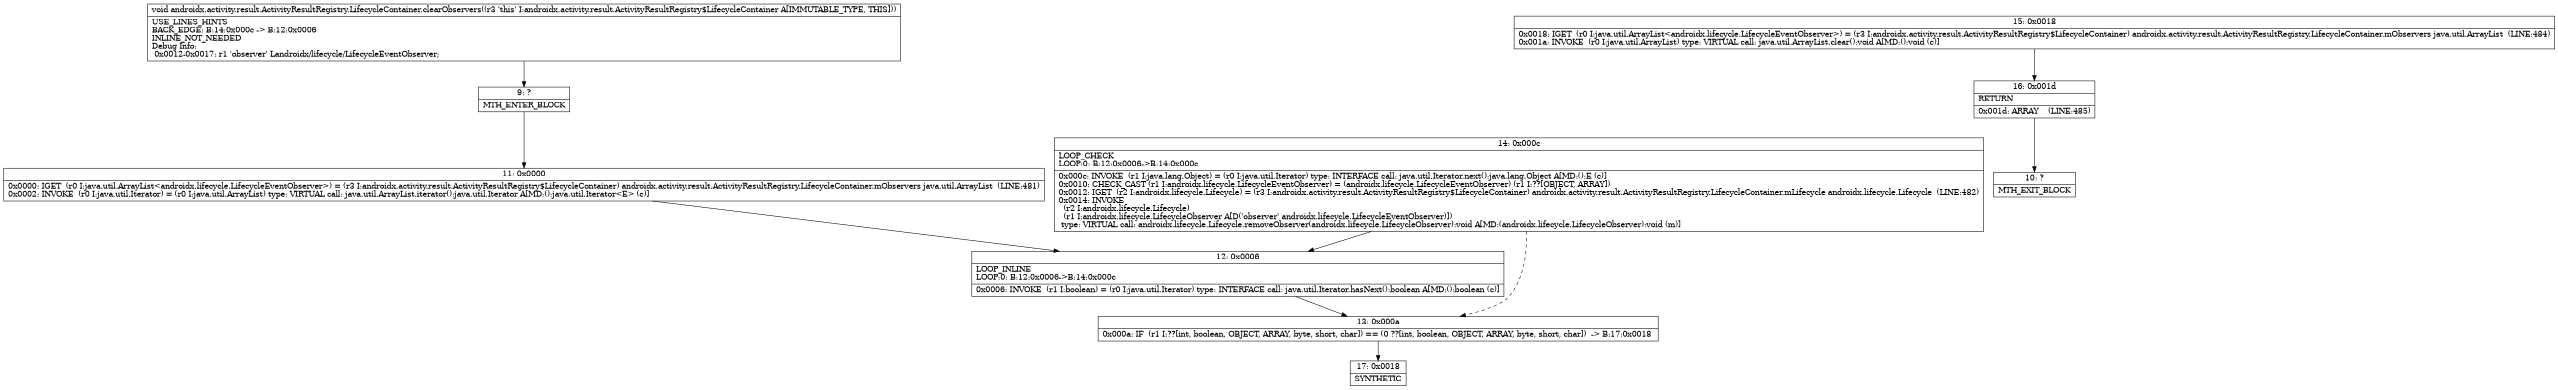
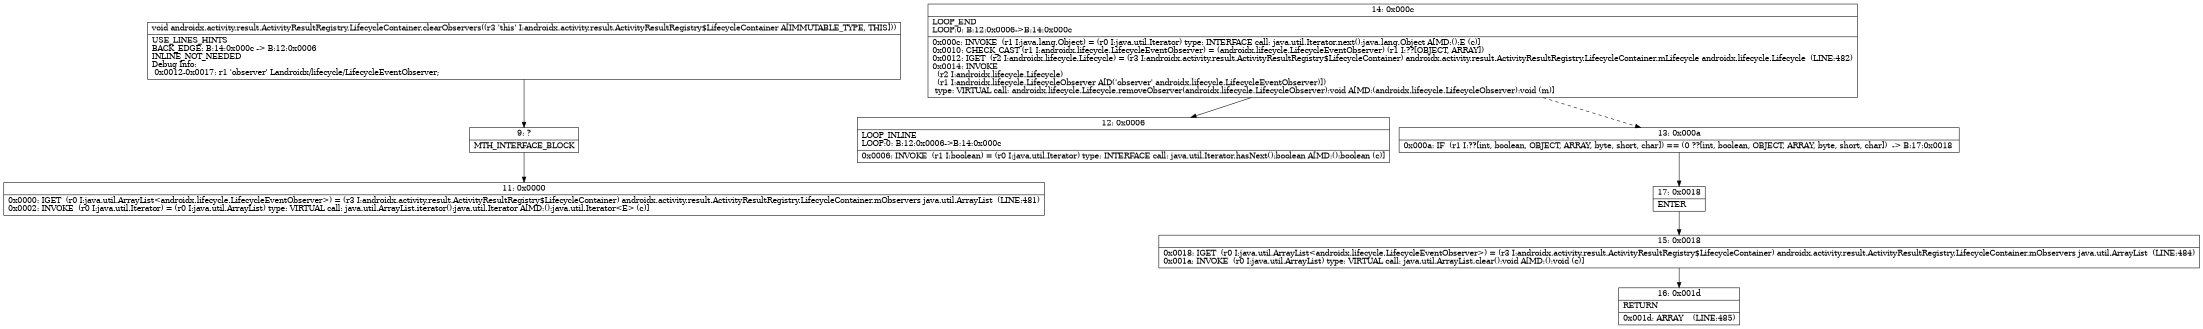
(524, 105) -> (524, 146)
(1086, 156) -> (954, 22)
(2034, 185) -> none
none -> (1679, 220)
(853, 226) -> none
(1319, 305) -> none
(1378, 379) -> (1672, 205)
